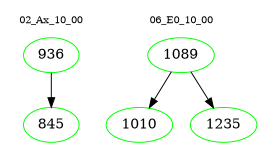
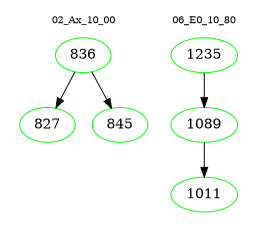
(182, 21) -> (204, 21)
(51, 55) -> (83, 55)
(200, 86) -> (204, 85)
none -> (47, 125)
(139, 125) -> (204, 195)
